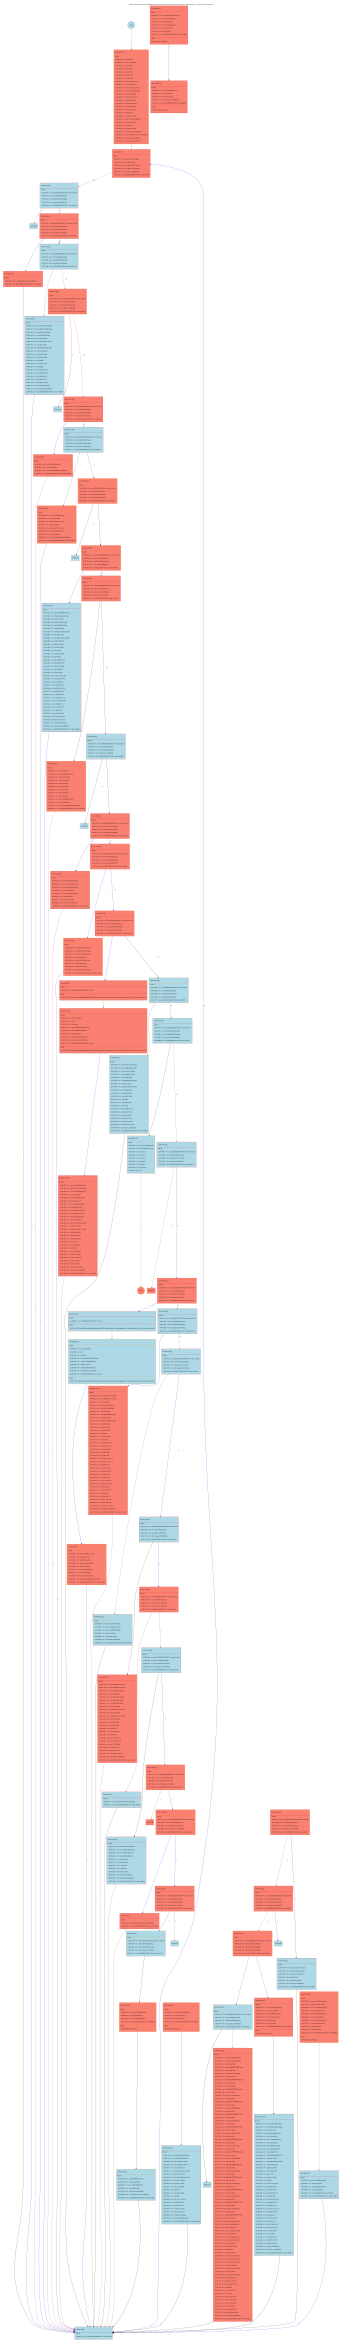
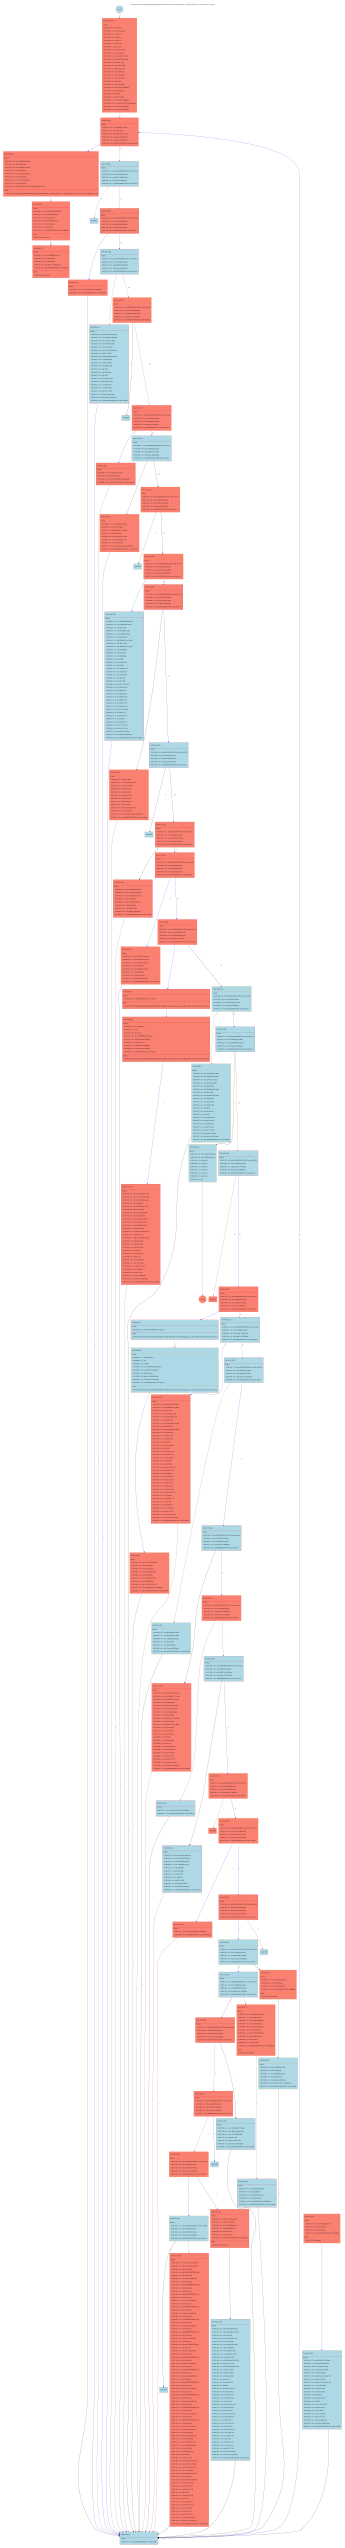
none -> (51, 174)
none -> (238, 1985)
